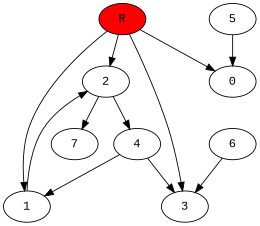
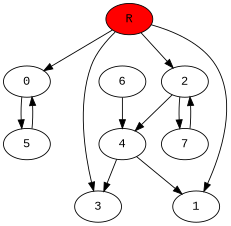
none -> (21, 108)
(39, 135) -> (191, 117)
(211, 172) -> (122, 109)
